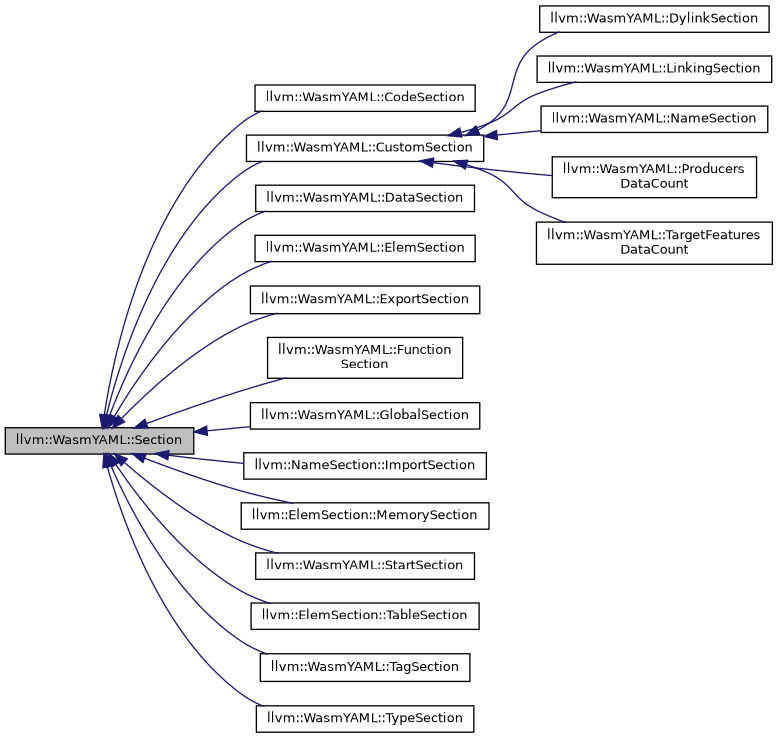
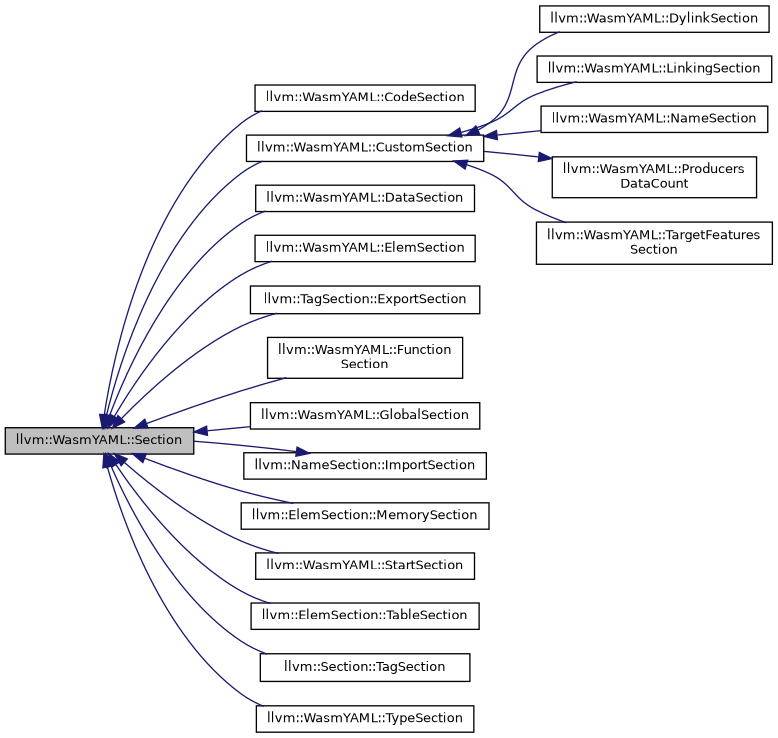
(502, 171) -> (511, 154)
(654, 243) -> (654, 243)
(365, 300) -> (365, 300)
(206, 460) -> (245, 446)
(365, 668) -> (365, 668)
